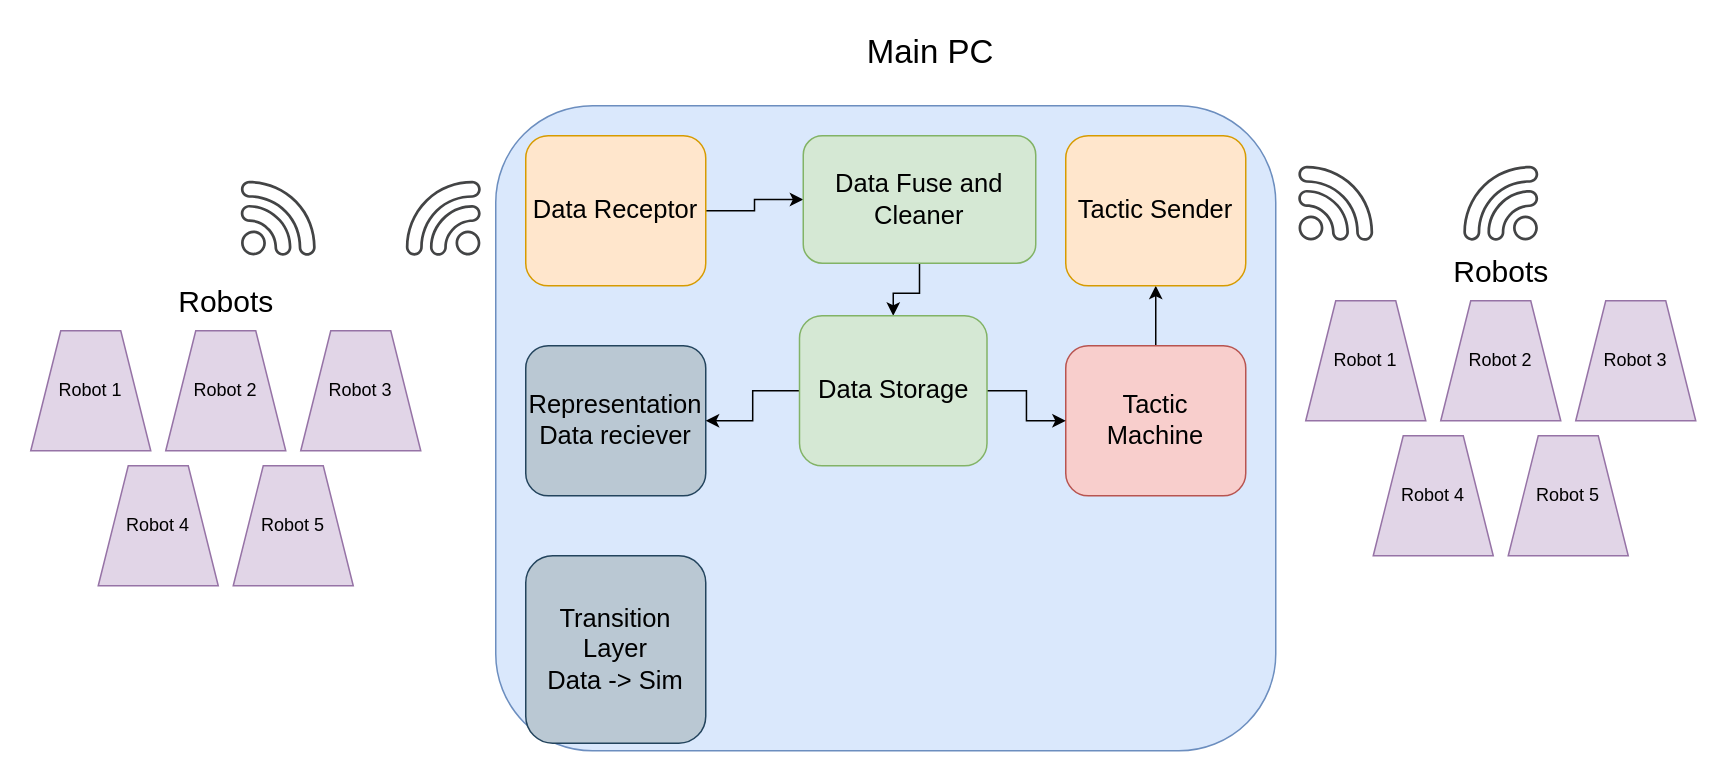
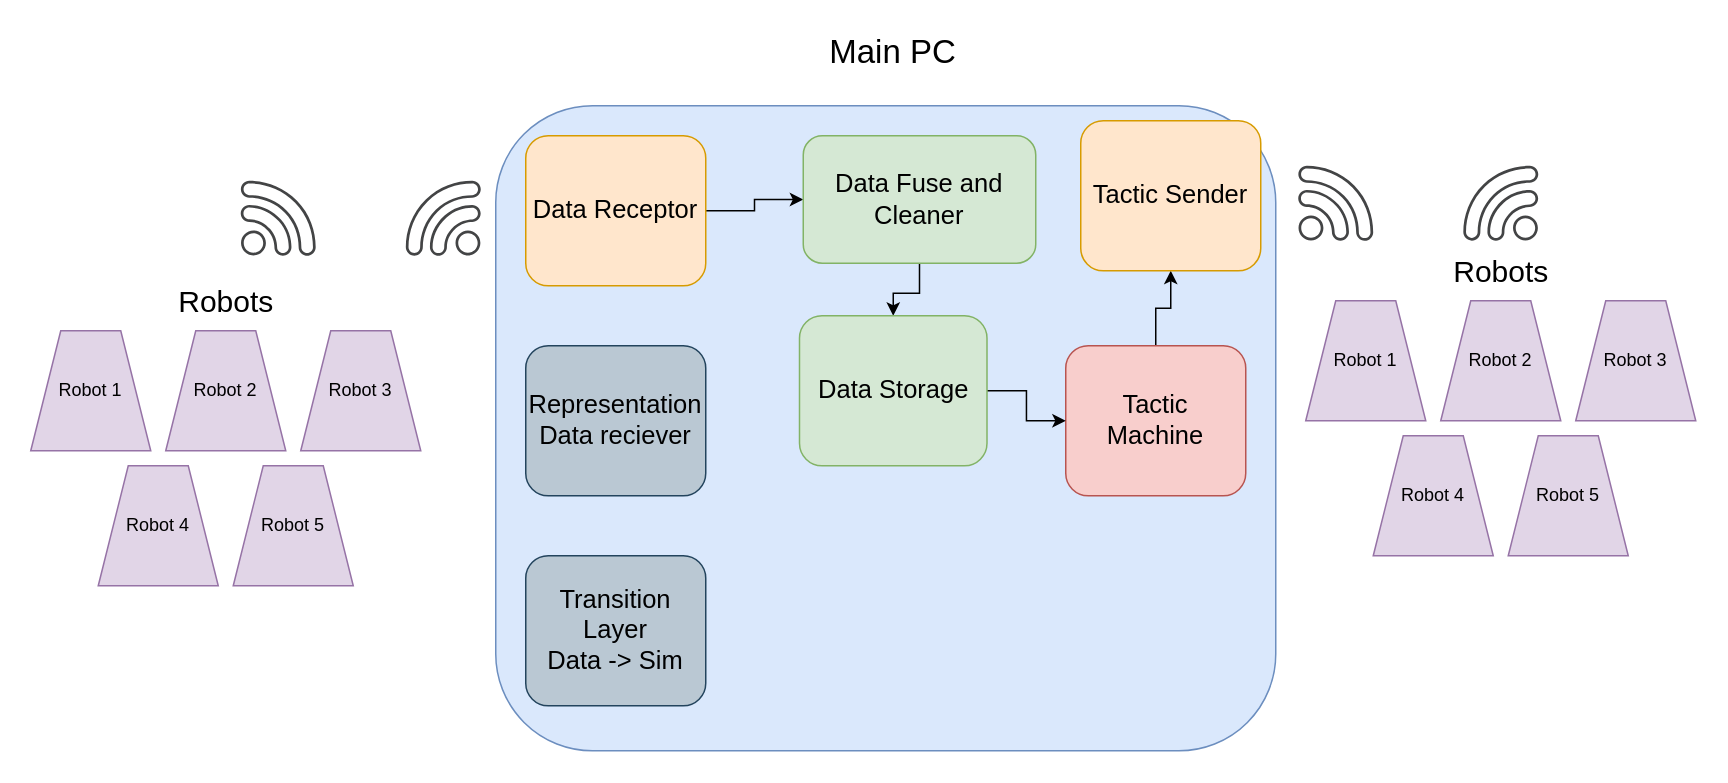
(931, 53) -> (893, 53)
(1156, 211) -> (1171, 196)
(753, 401) -> none
(616, 650) -> (616, 631)
